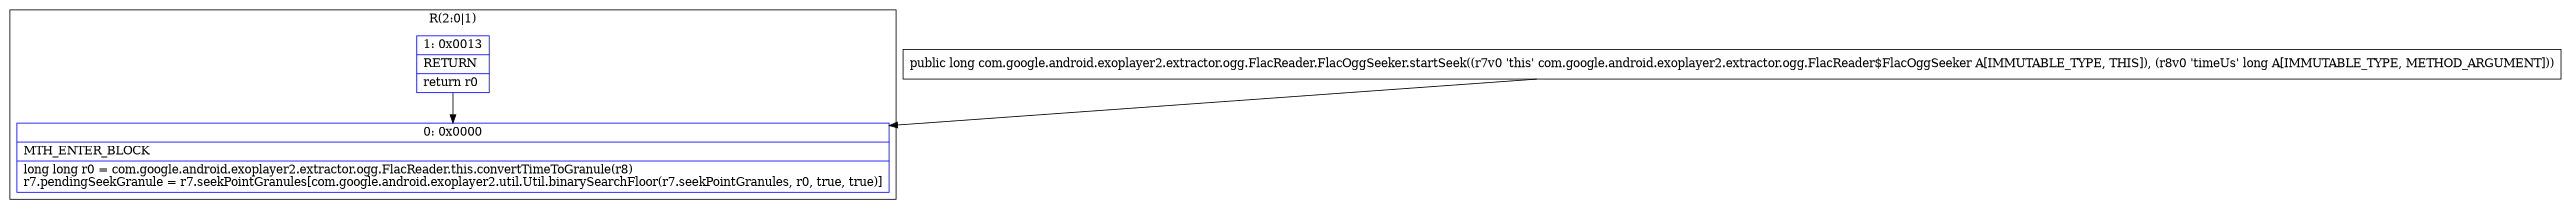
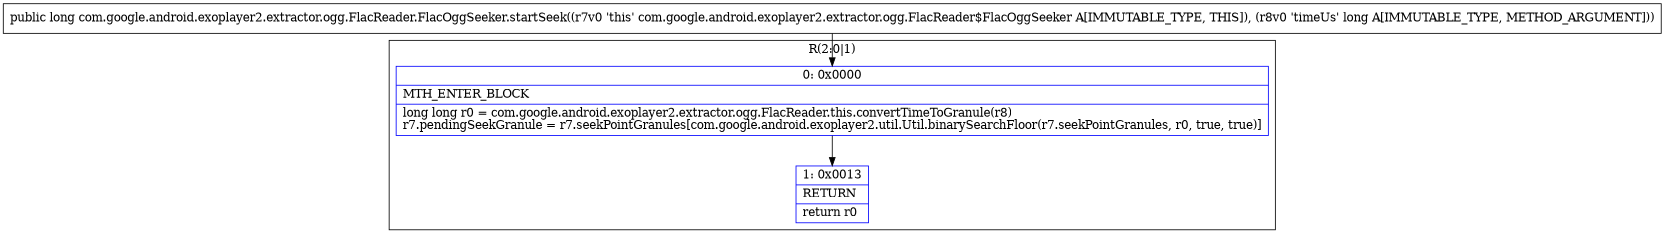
(453, 104) -> (832, 147)
